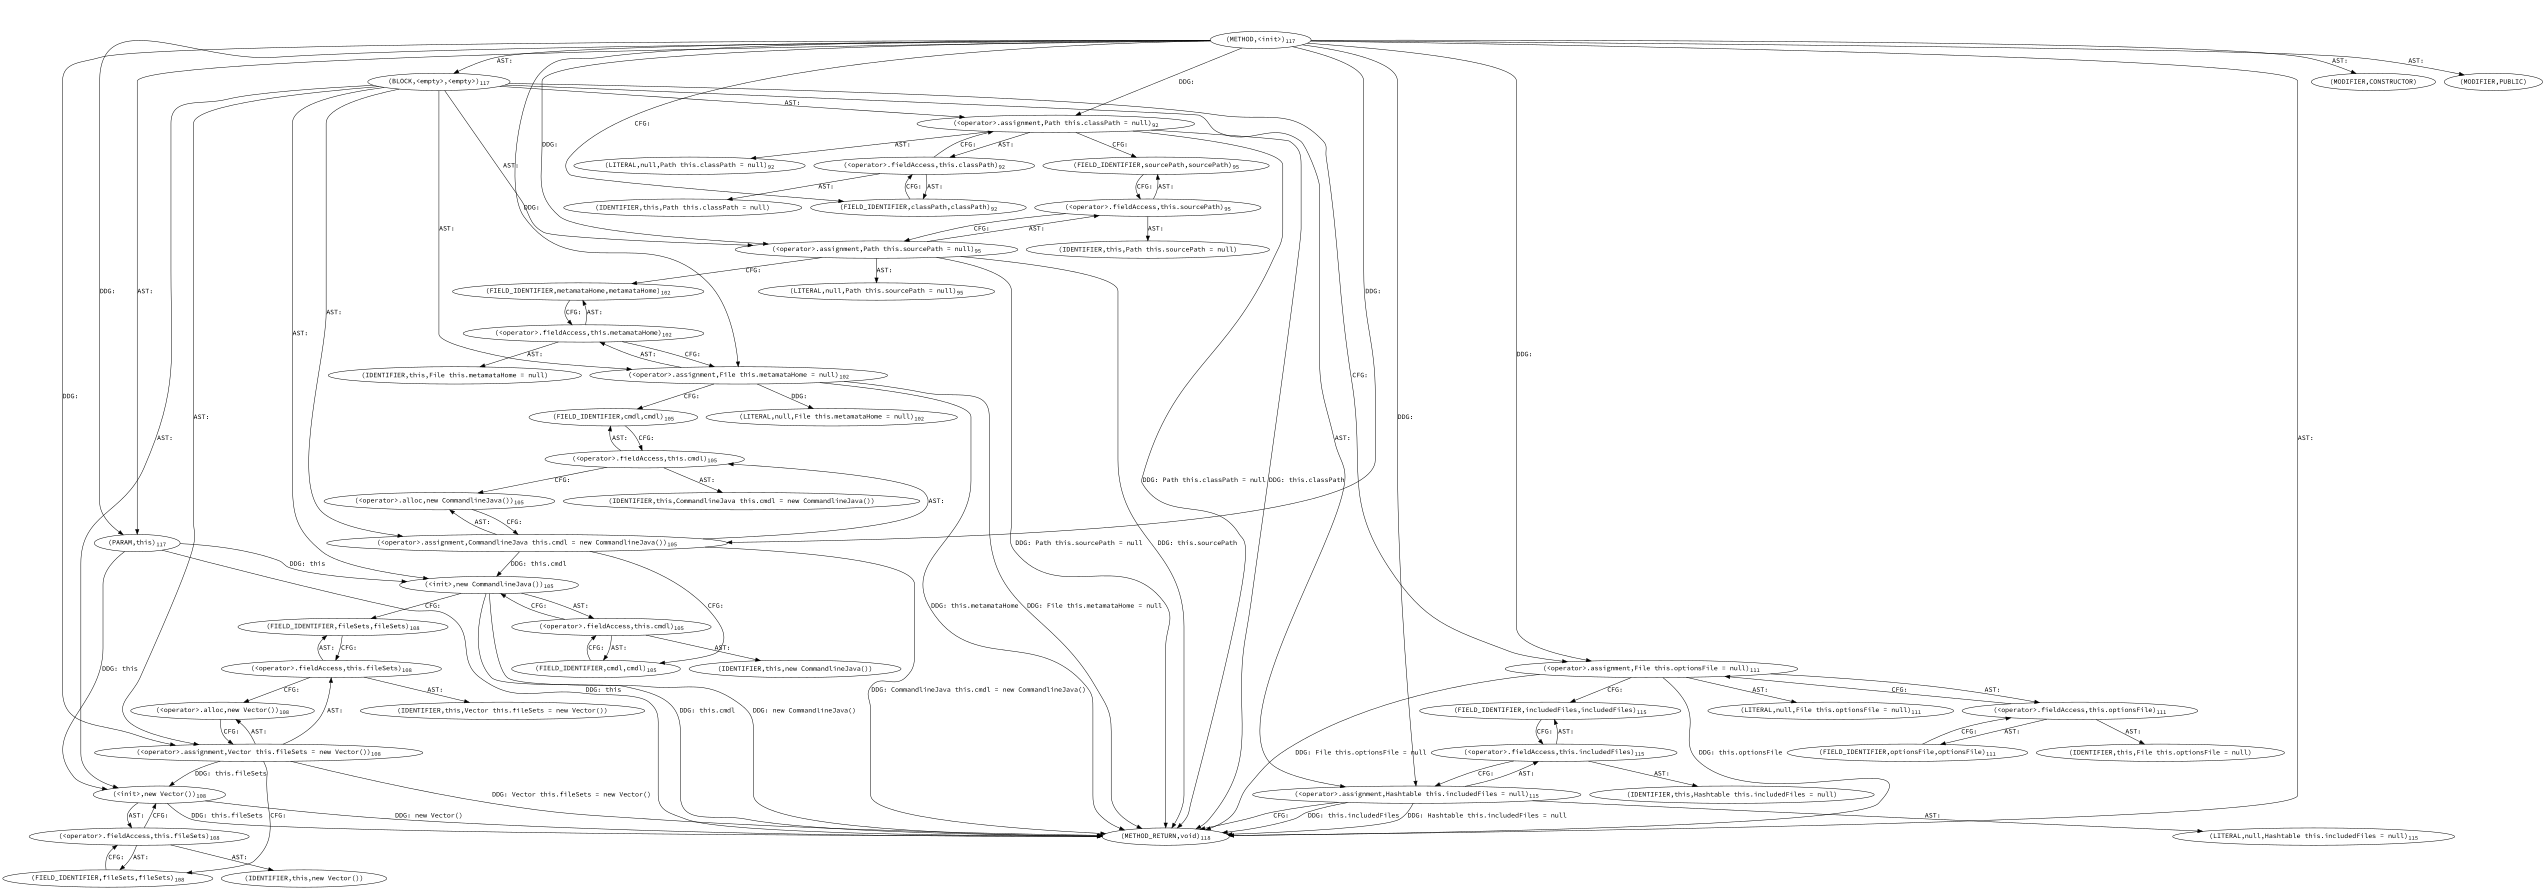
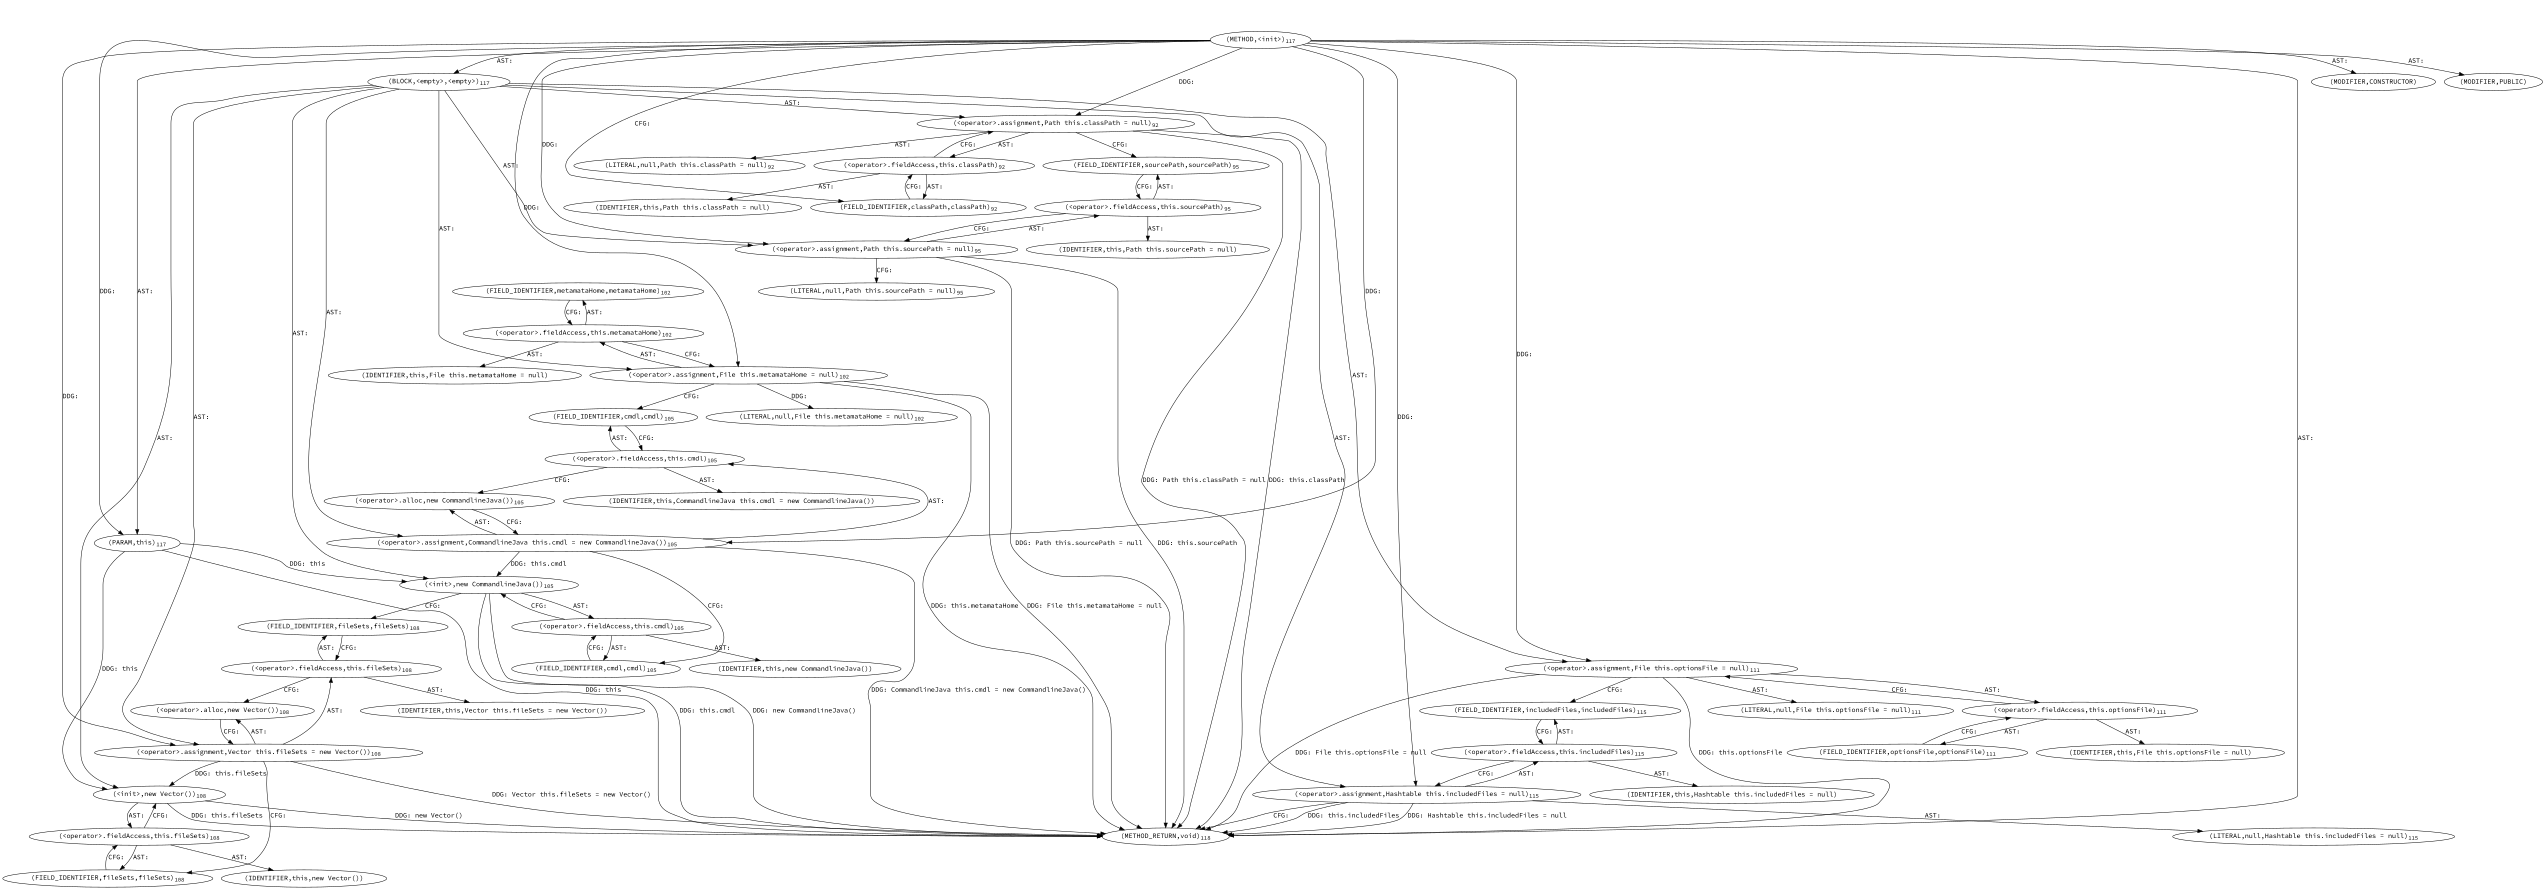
(729, 270) -> none
(887, 271) -> (887, 271)
(1362, 375) -> (1362, 375)
